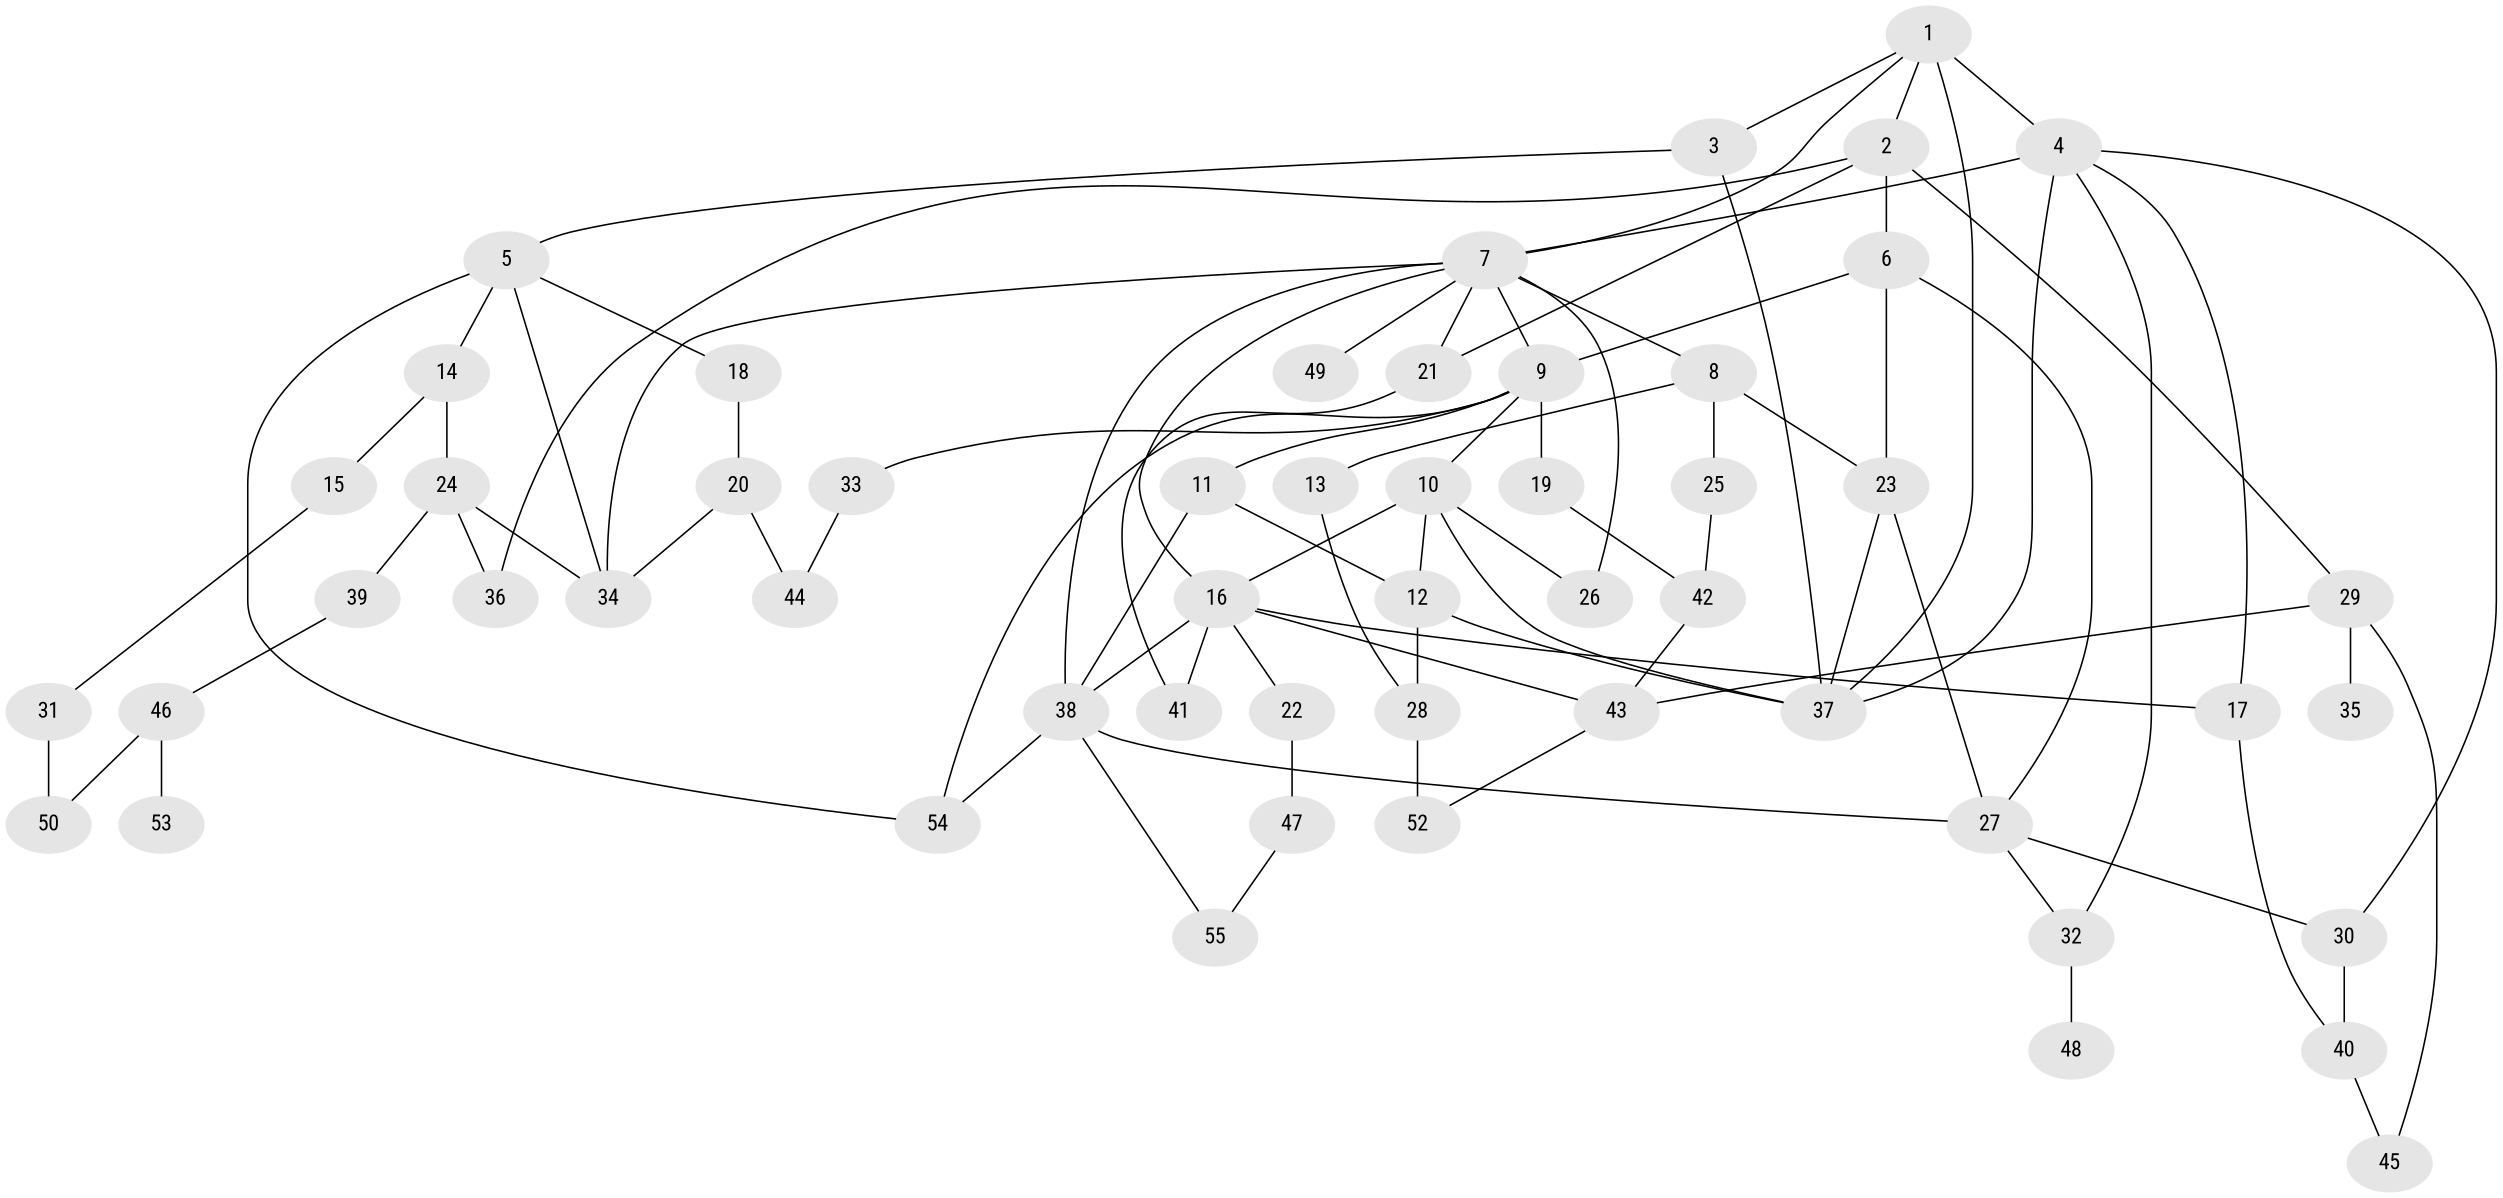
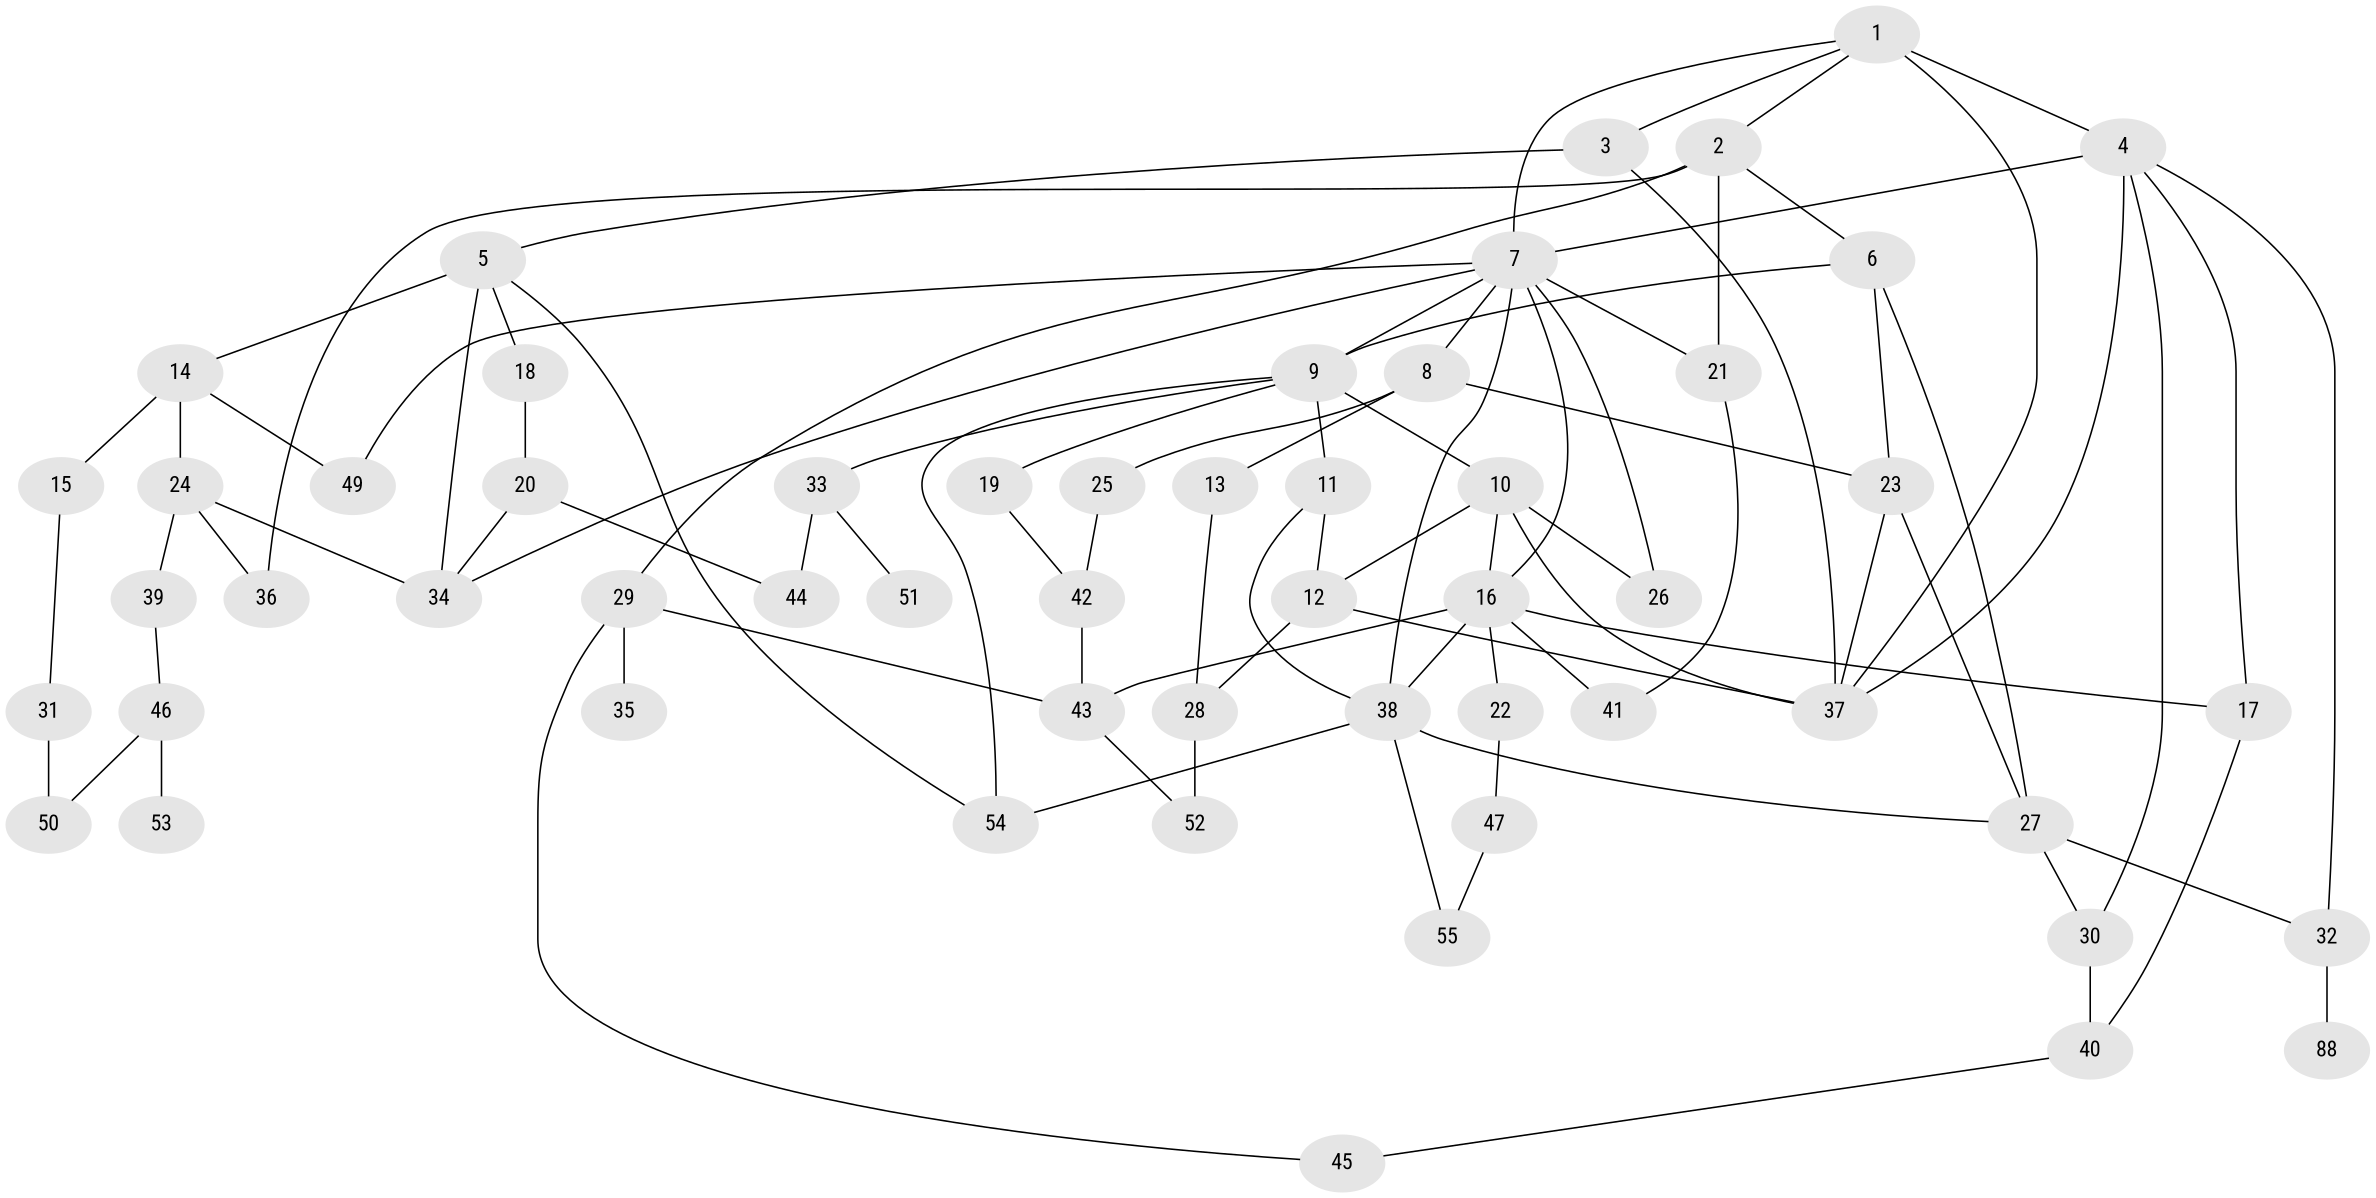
none -> (267, 430)
none -> (909, 599)
(2071, 1051) -> (2327, 1051)
